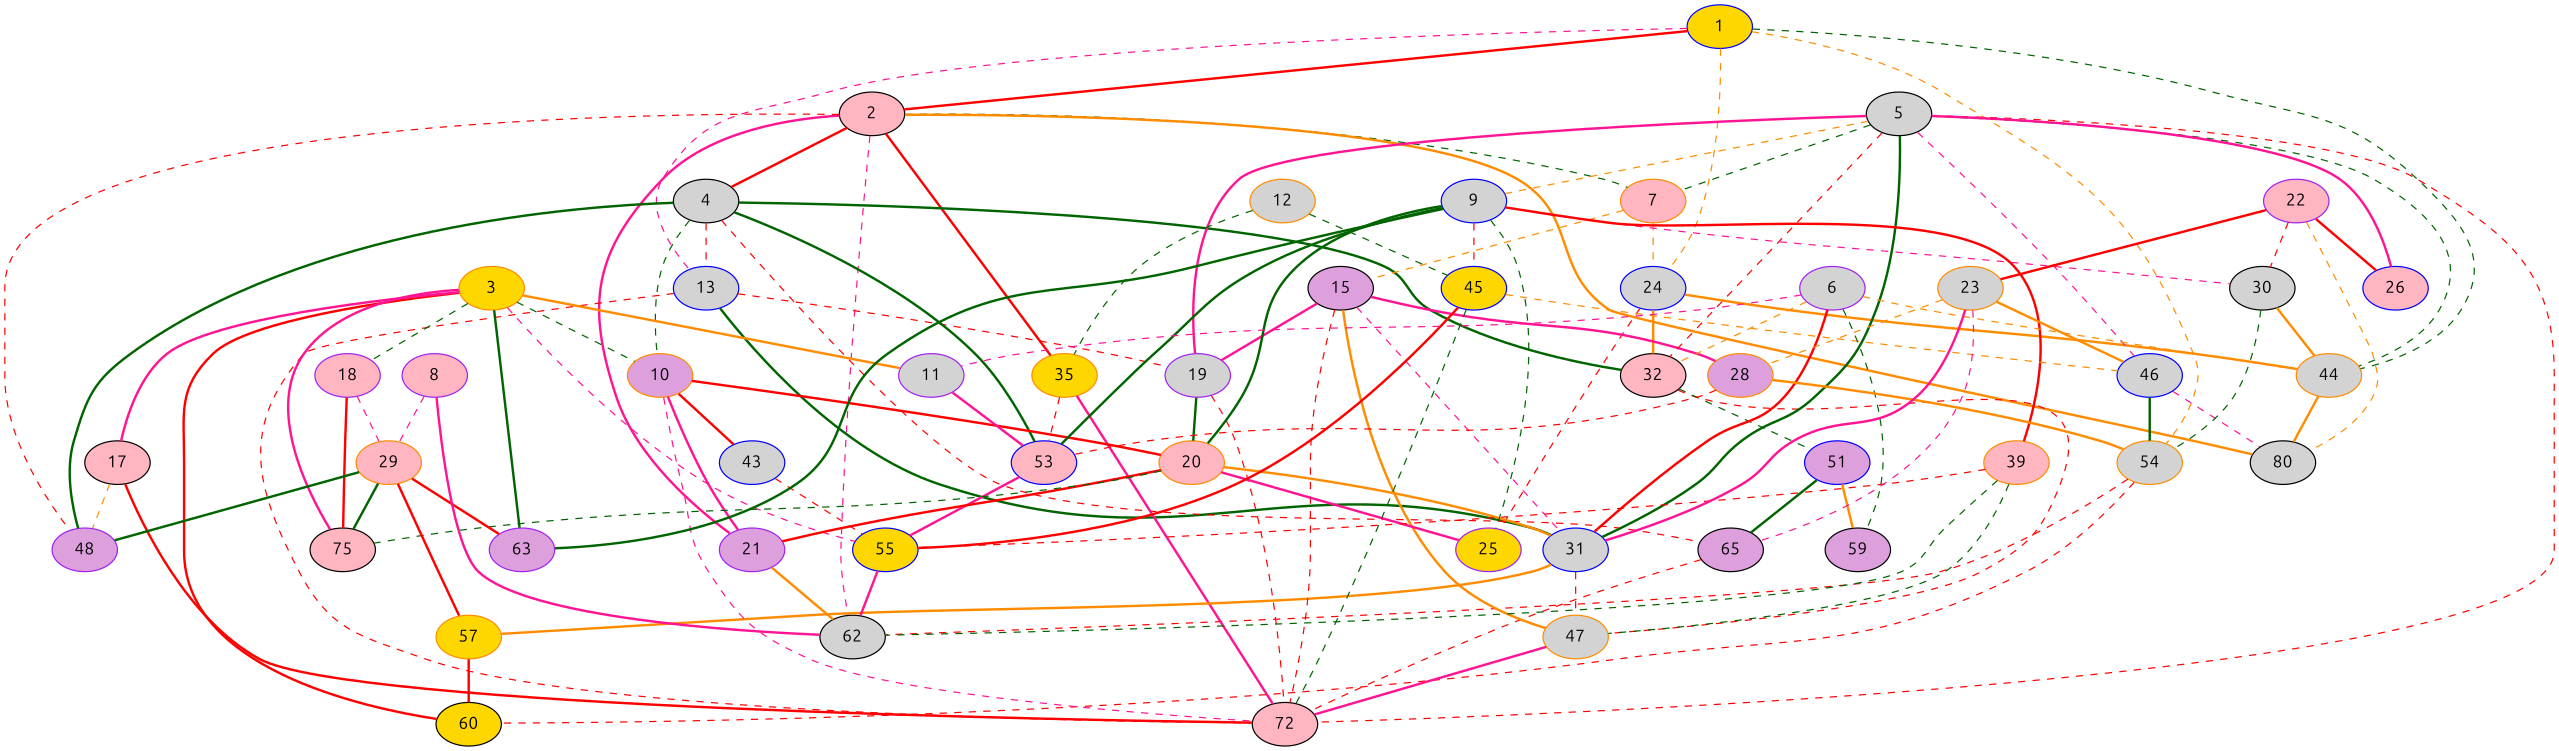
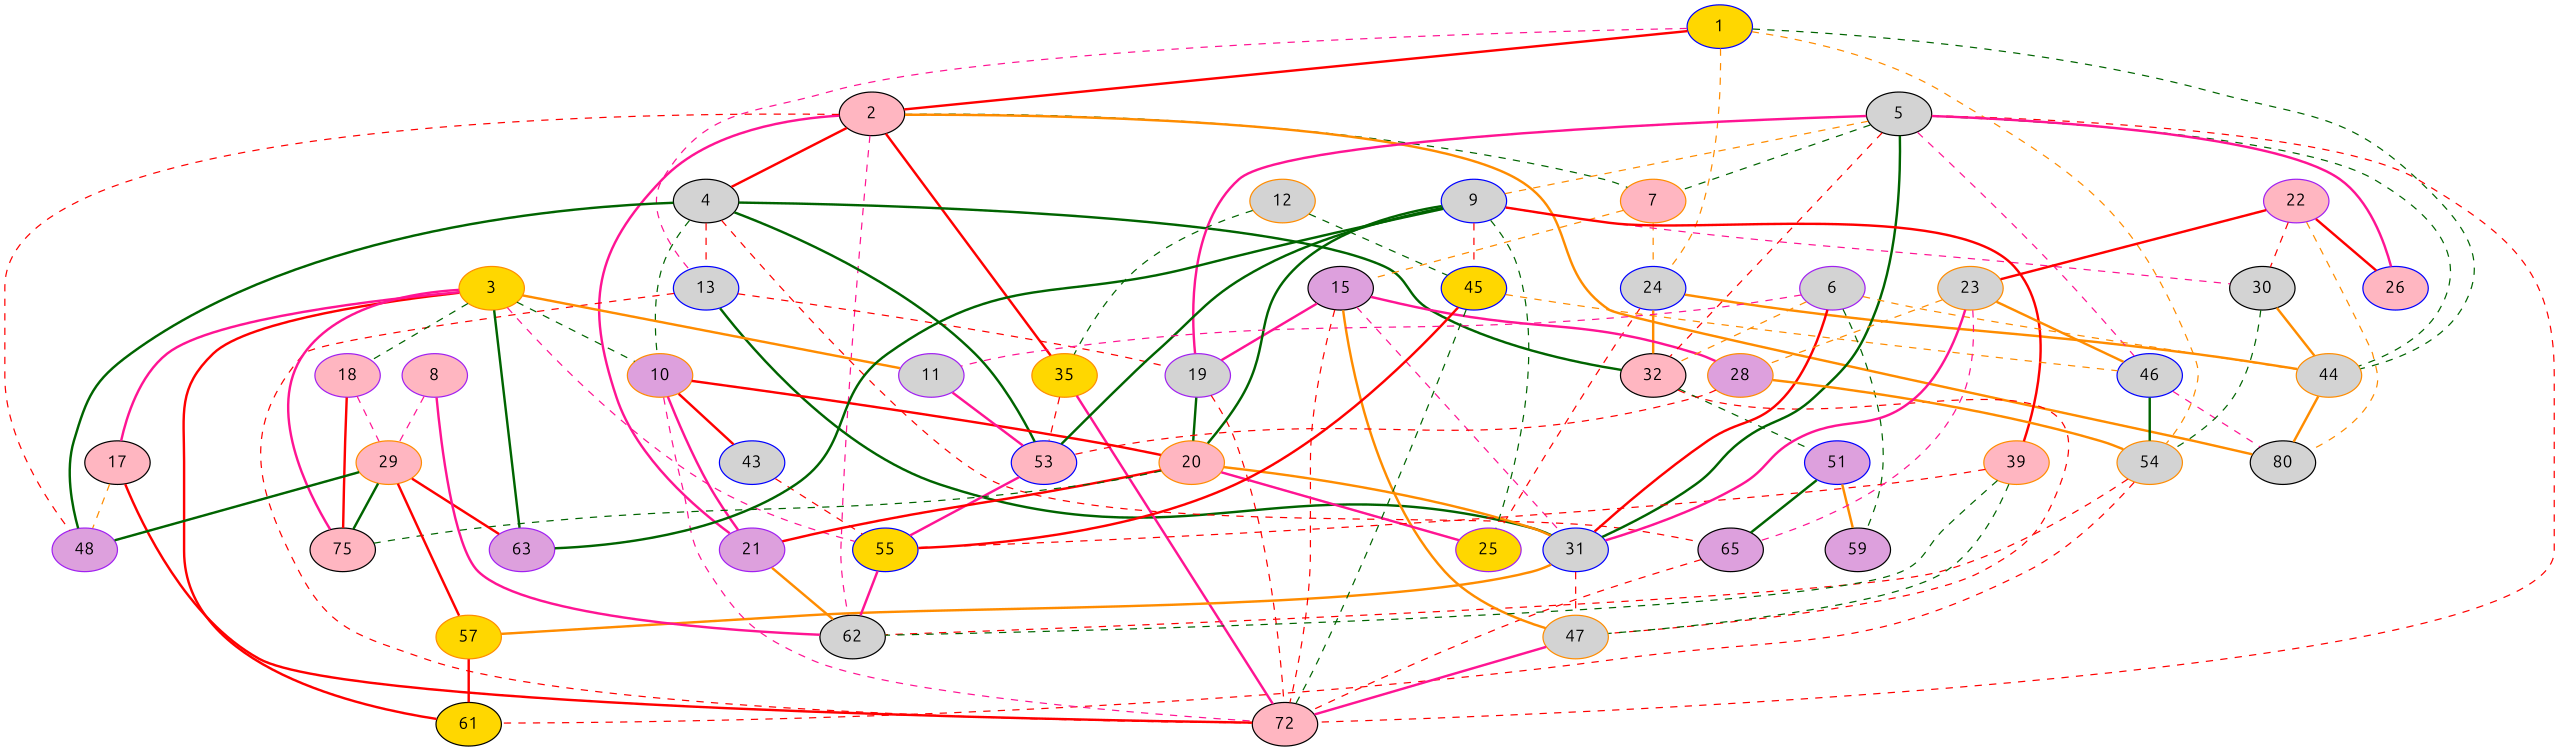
(469, 724) -> (469, 724)
